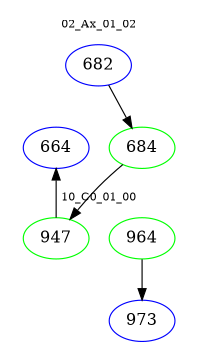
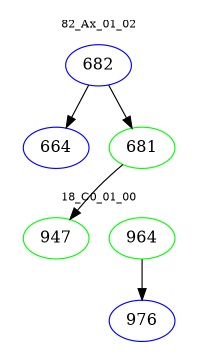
(99, 25) -> (99, 25)
(142, 148) -> (142, 148)
(99, 198) -> (99, 198)
(56, 199) -> (80, 101)
(142, 321) -> (142, 321)
